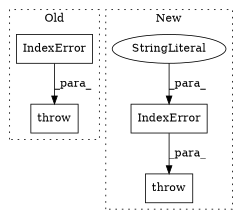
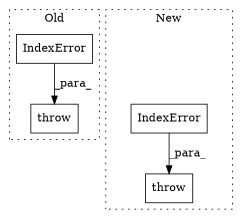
(169, 49) -> none
